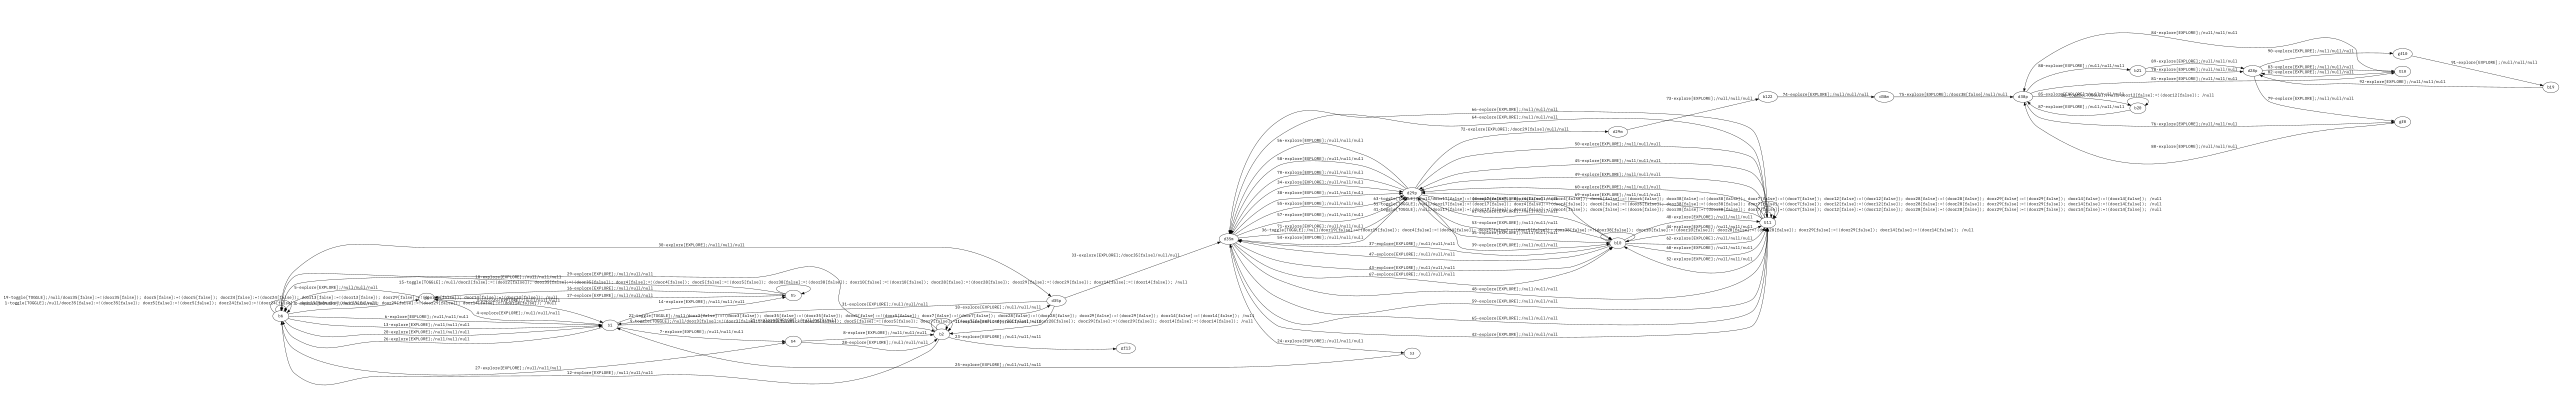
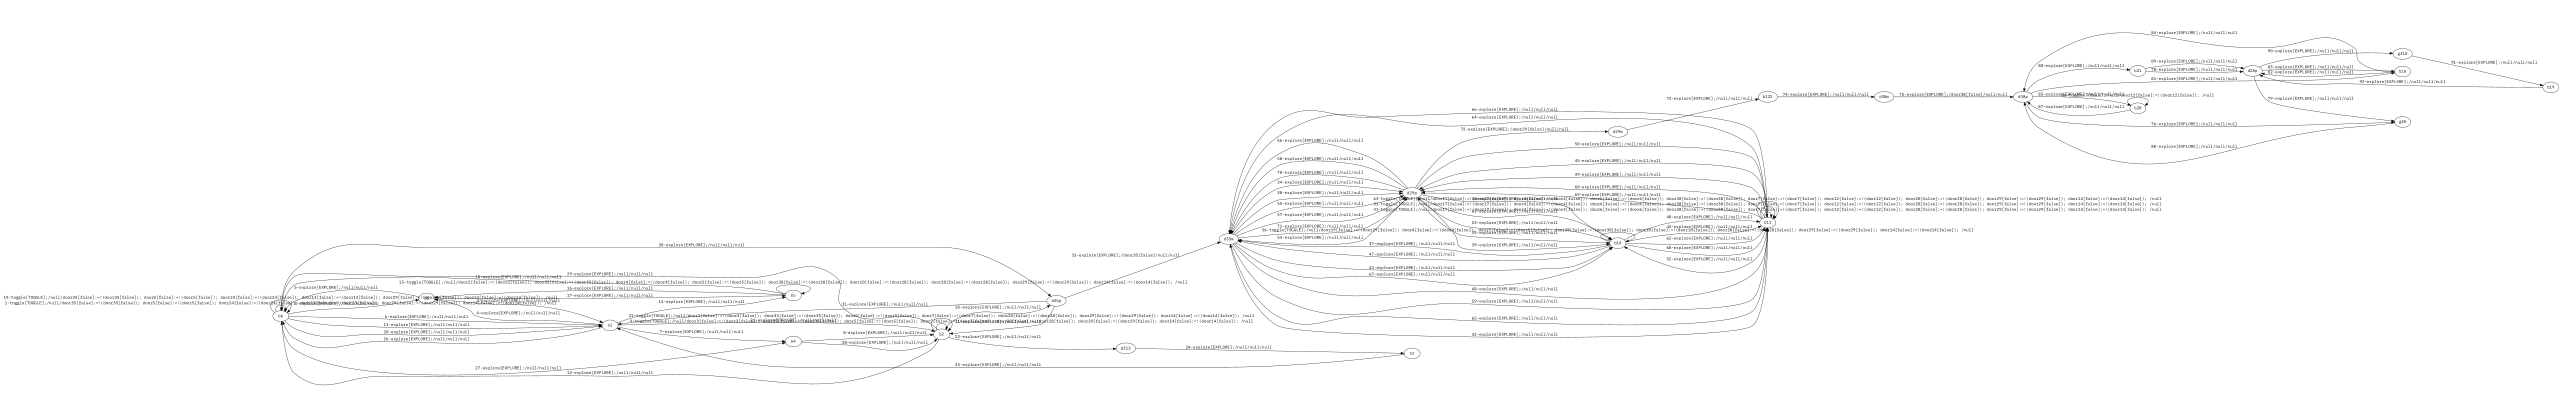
(1283, 344) -> (1268, 351)
